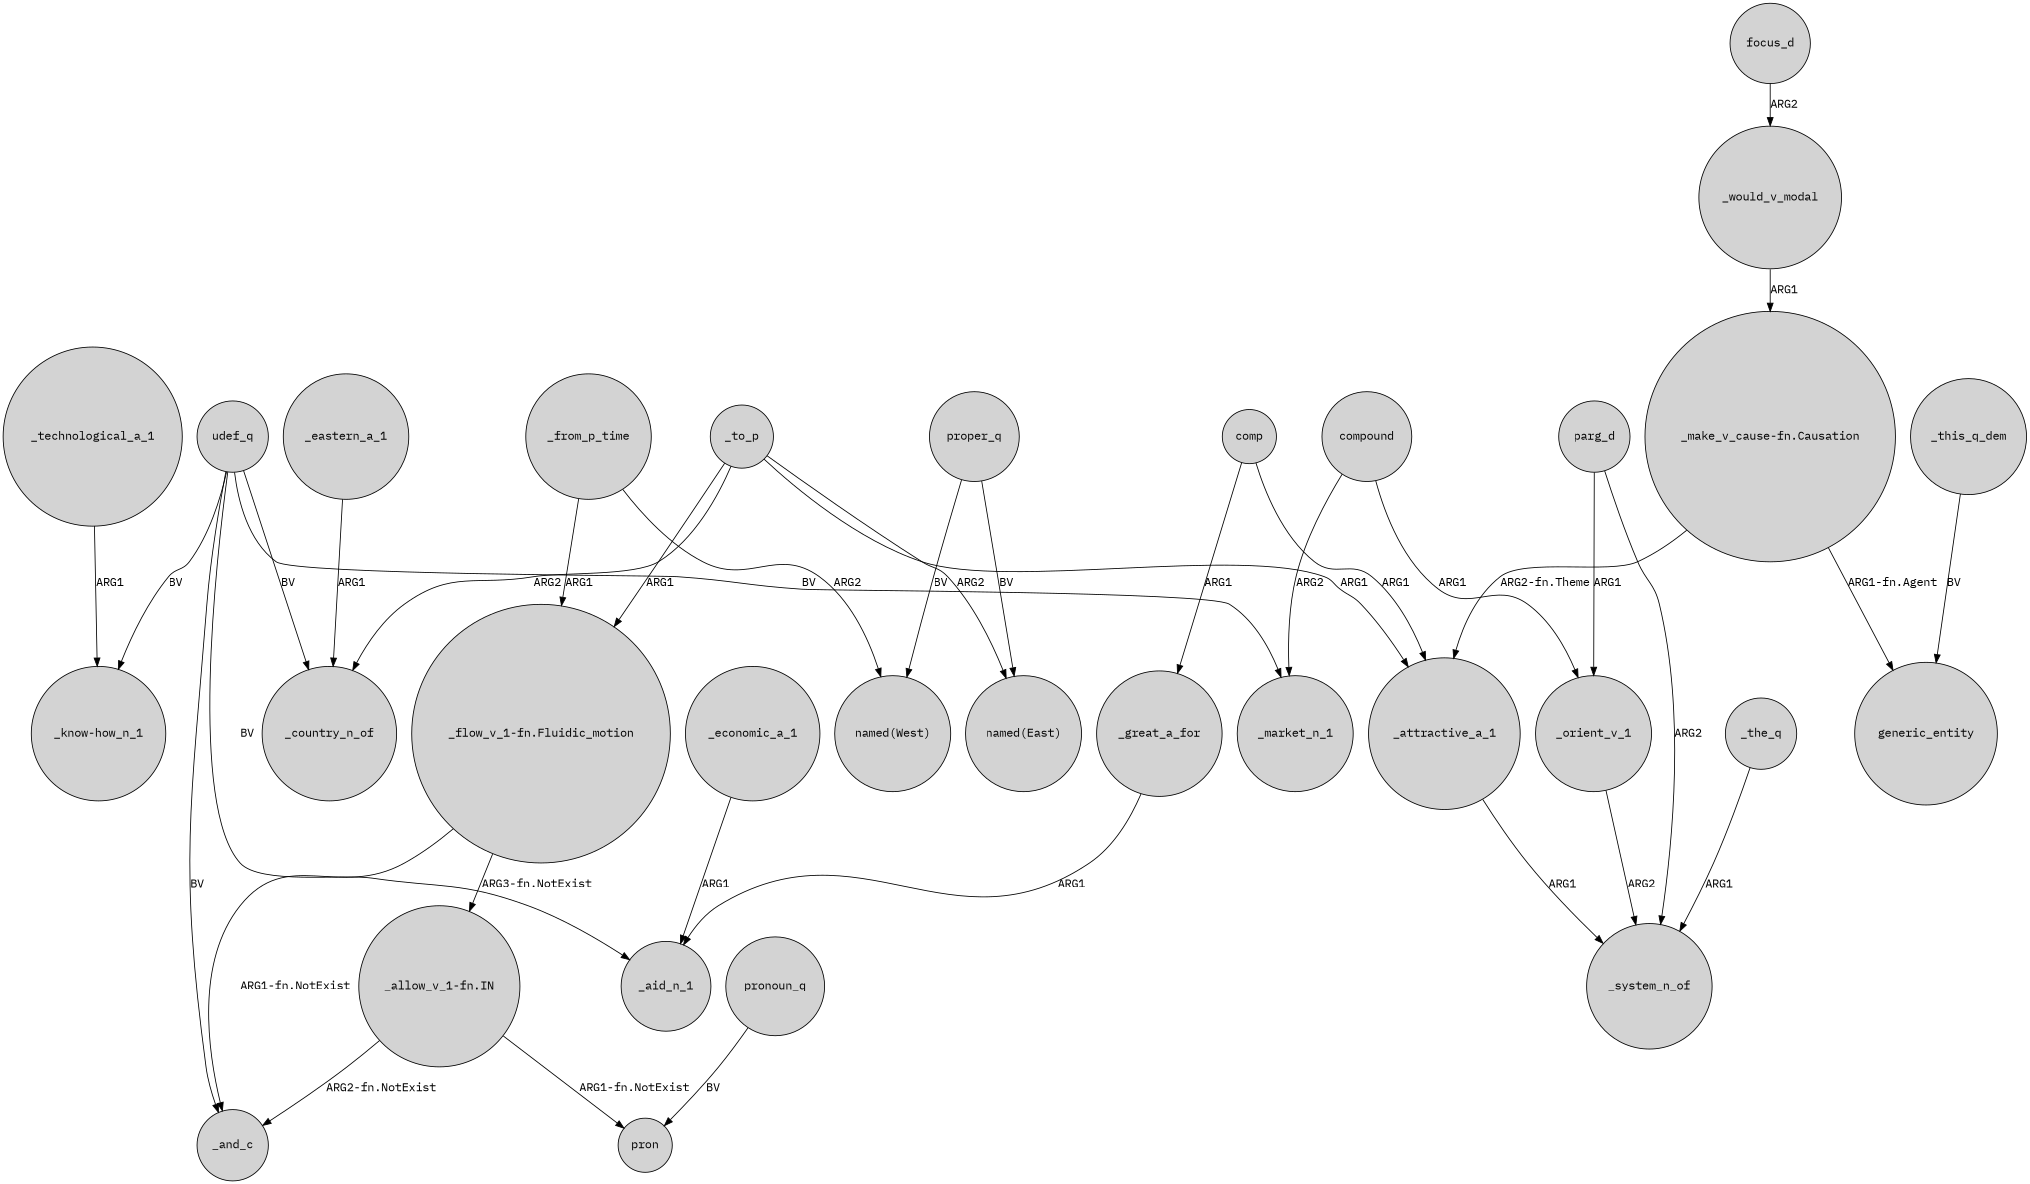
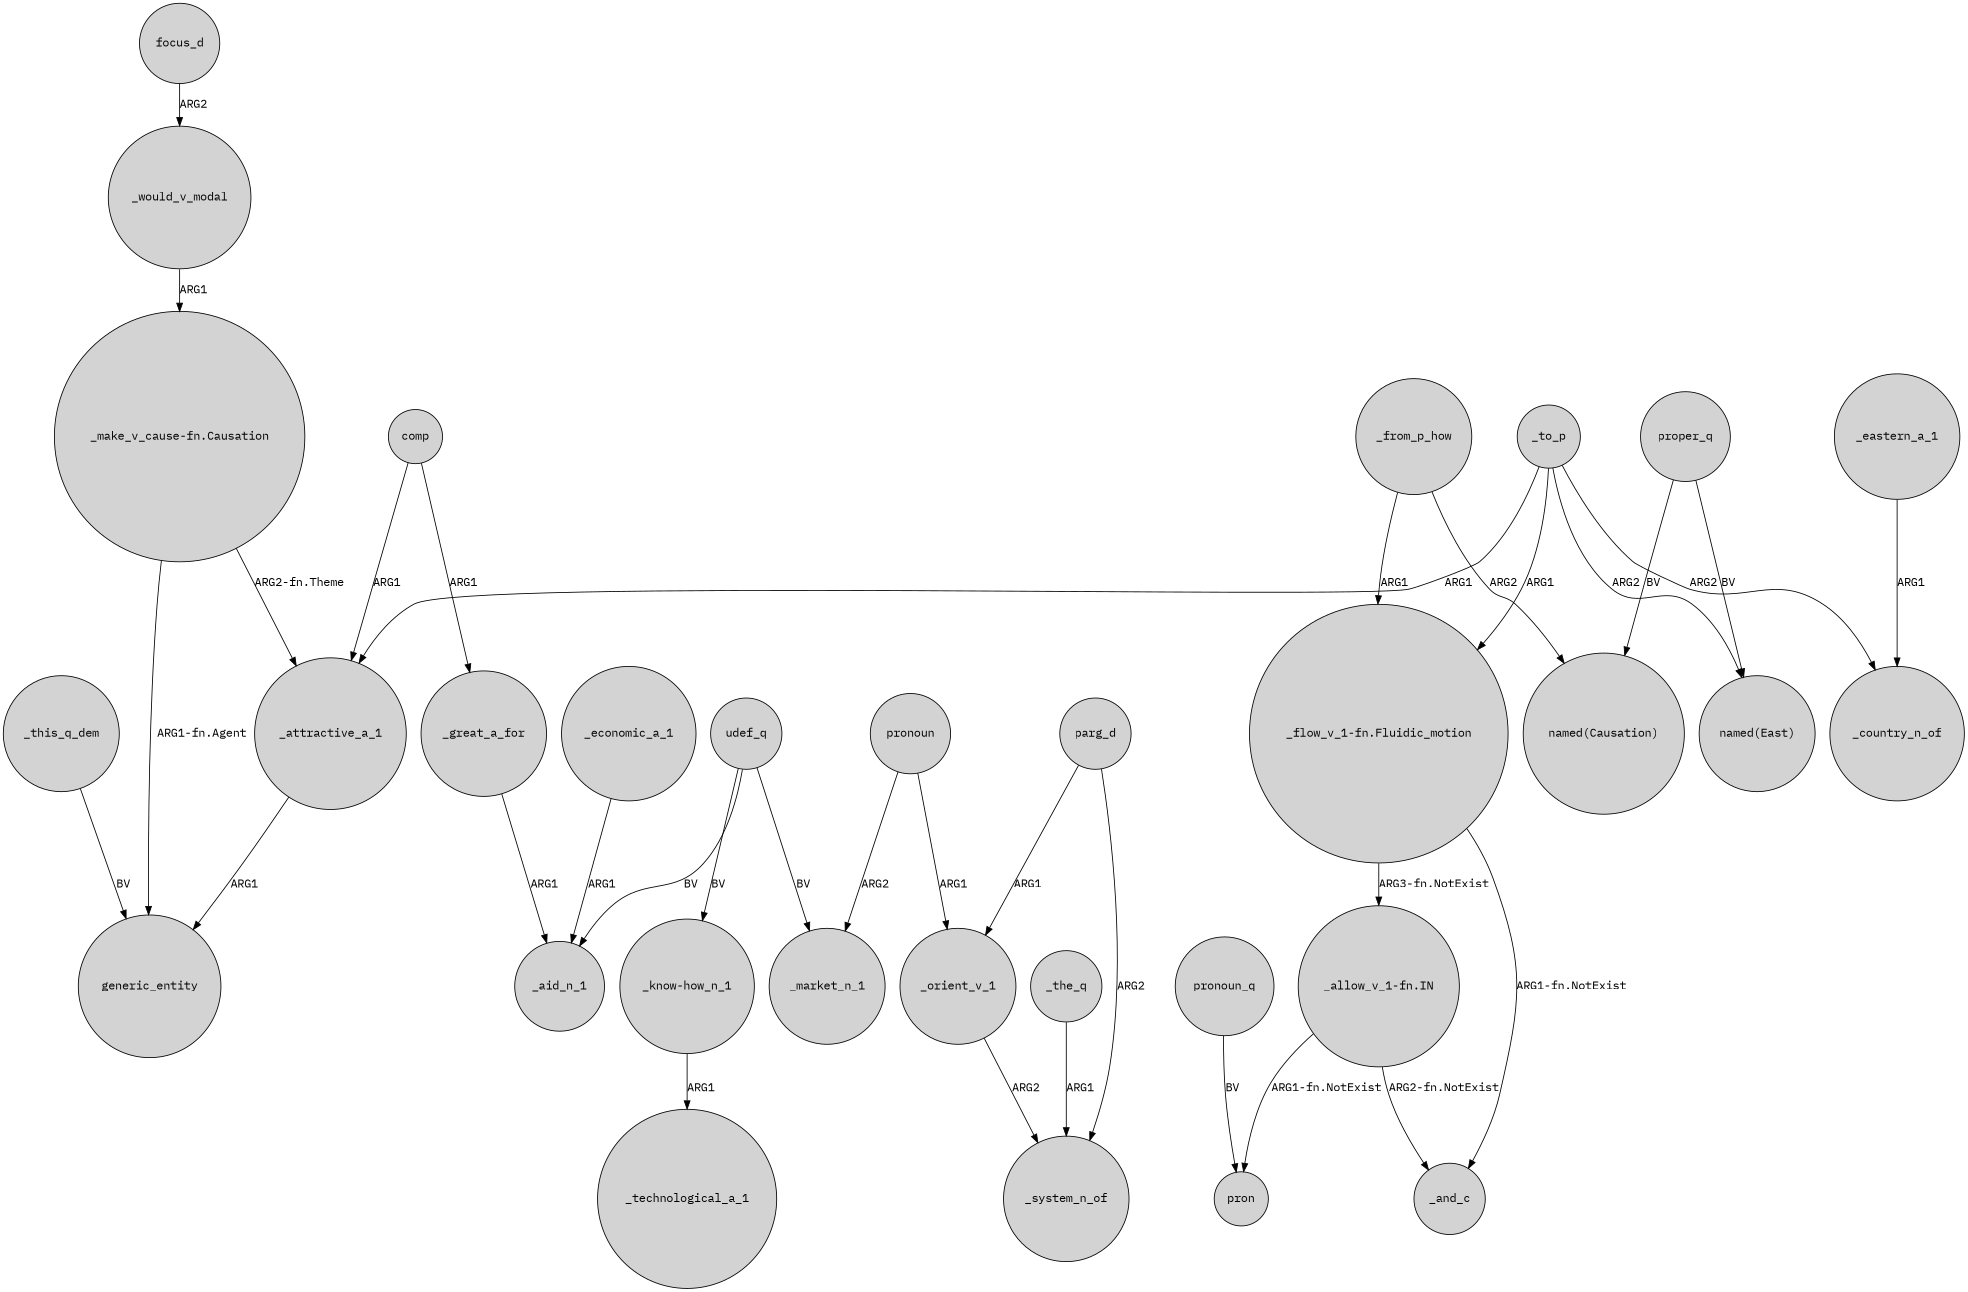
(589, 437) -> (1414, 437)
(1367, 437) -> (910, 734)
(276, 571) -> none
(96, 592) -> (687, 1077)
(893, 734) -> (1604, 734)
(192, 788) -> none
(1535, 872) -> (245, 861)
